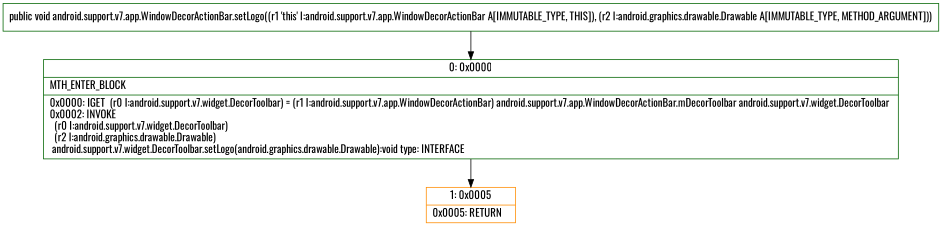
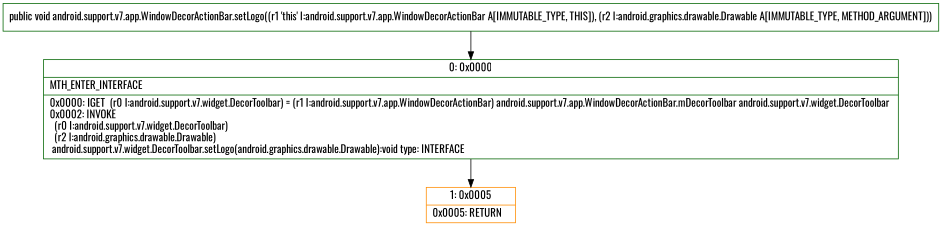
(88, 86) -> (96, 86)
